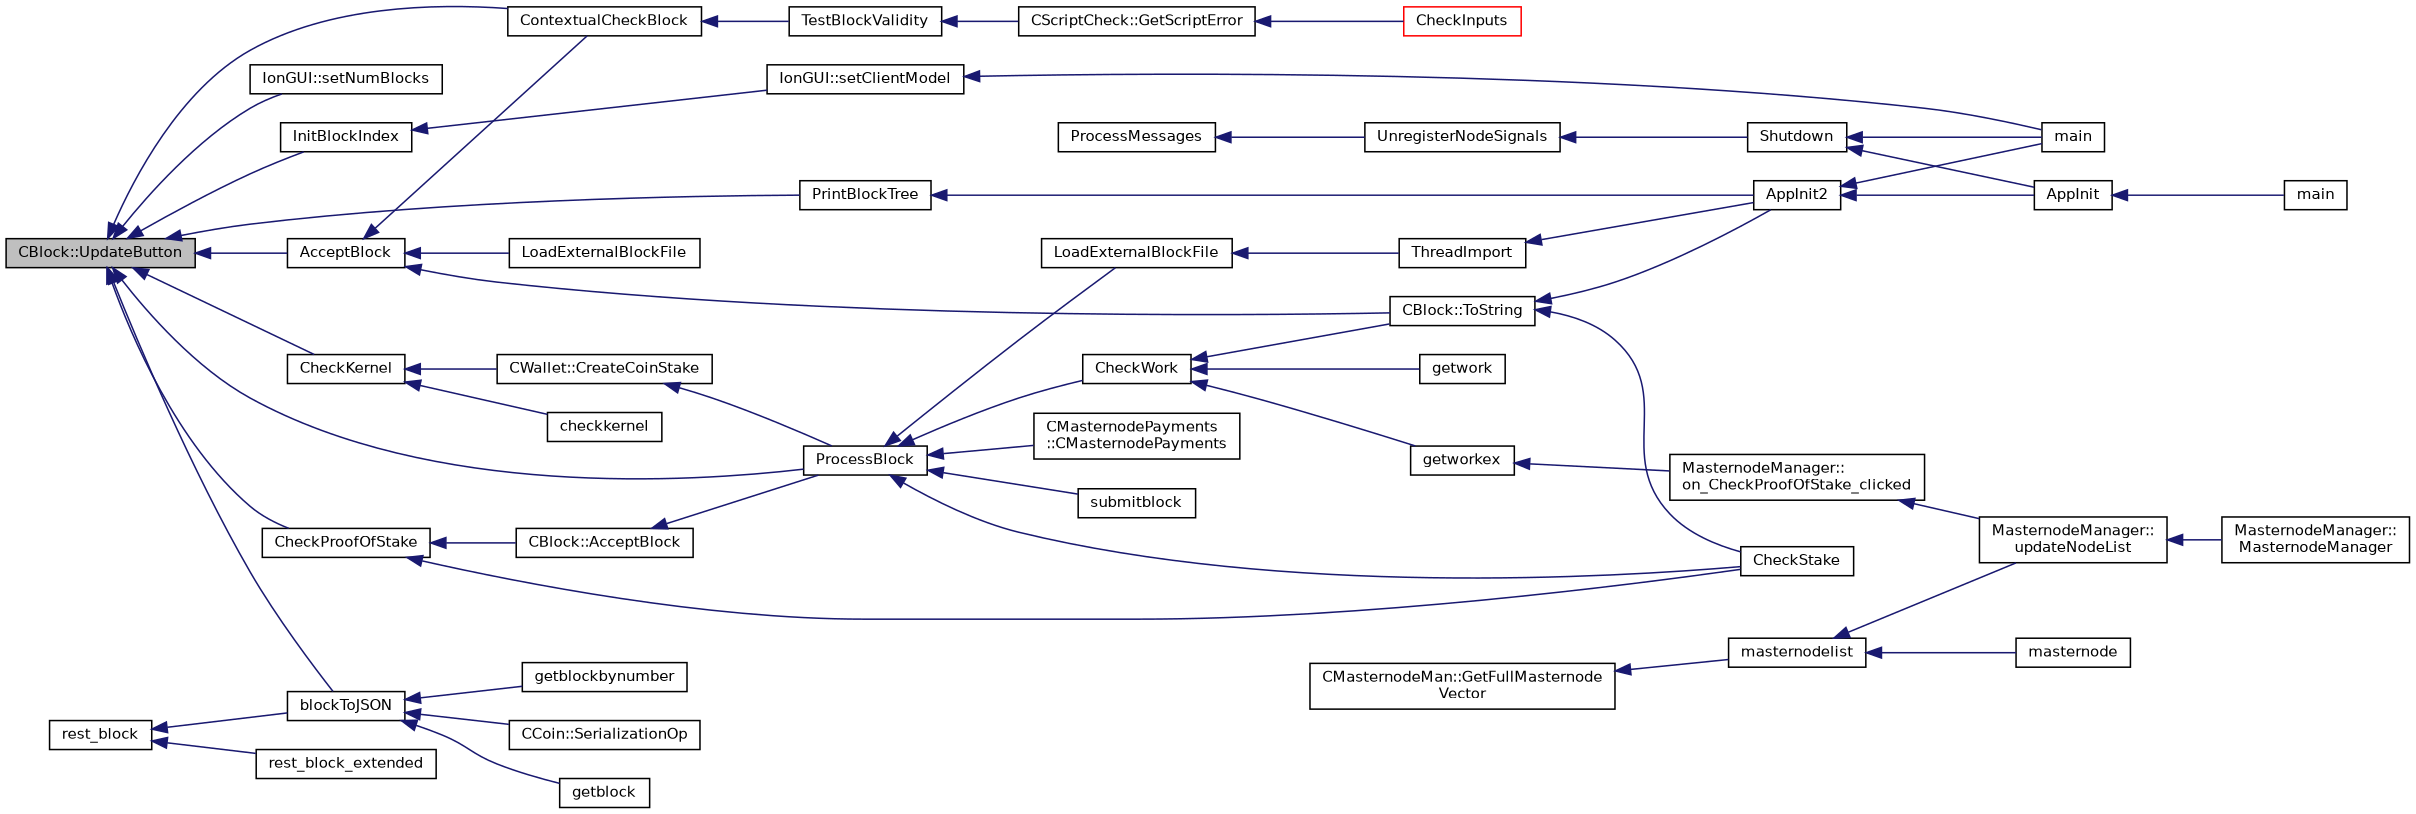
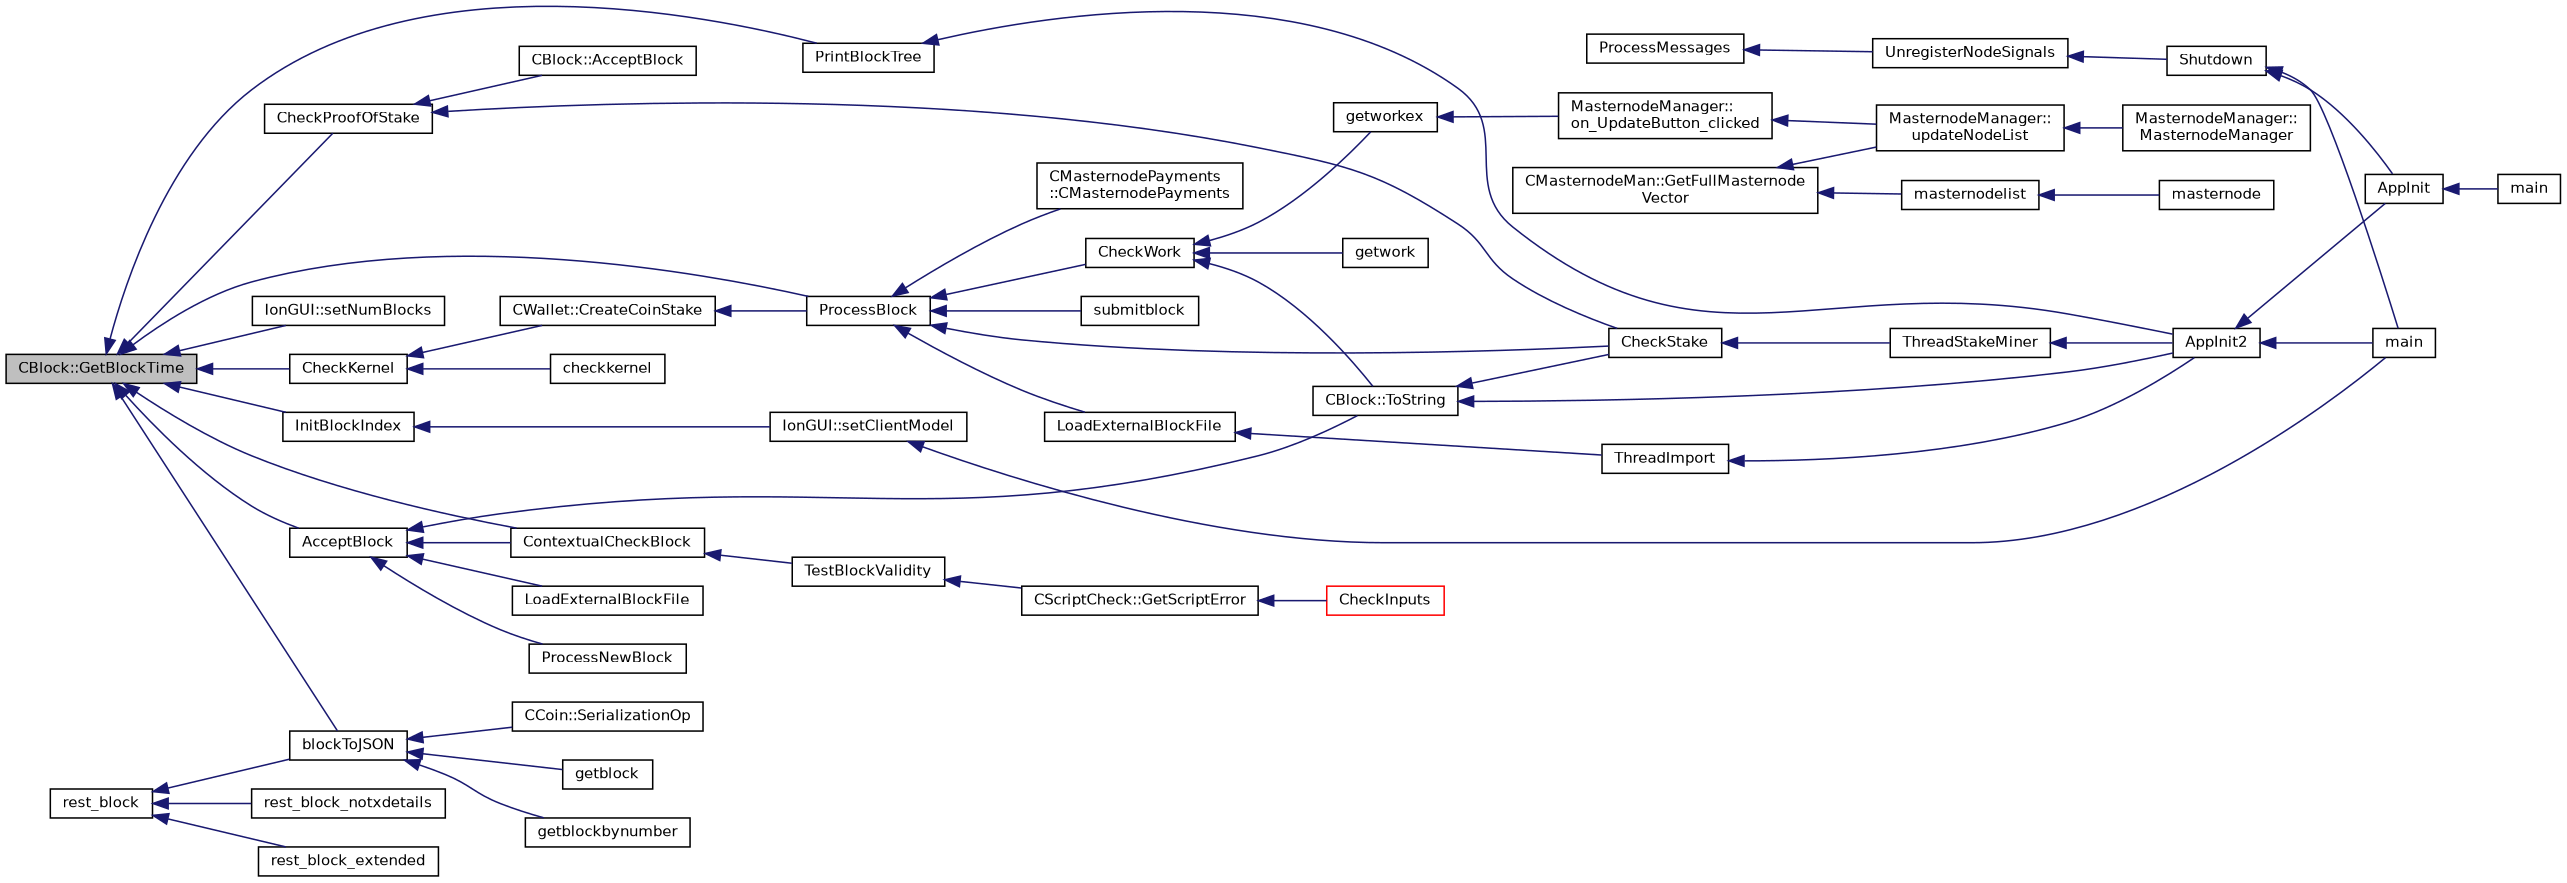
(101, 253) -> (101, 369)
none -> (1970, 343)
(1797, 477) -> (1665, 116)
(743, 499) -> none
(1932, 598) -> (1834, 156)
none -> (608, 659)
none -> (348, 803)
